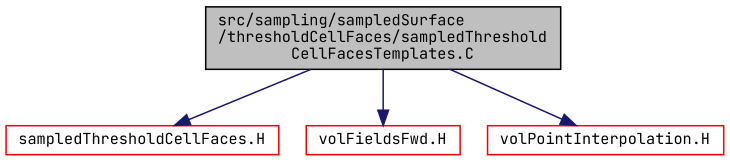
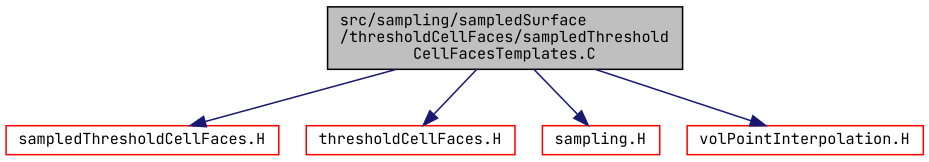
(383, 140) -> (601, 140)
none -> (411, 140)
